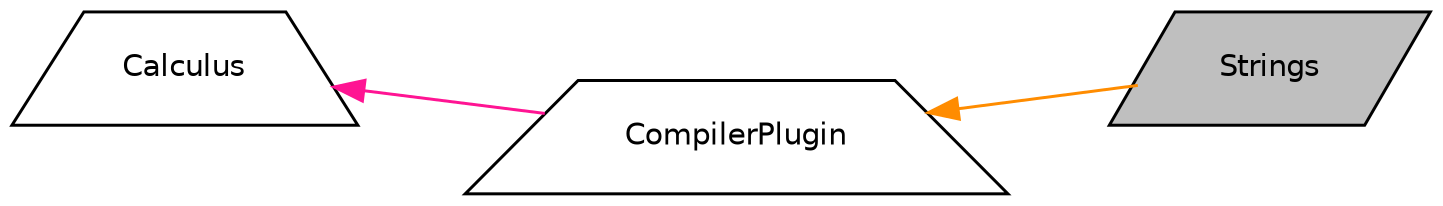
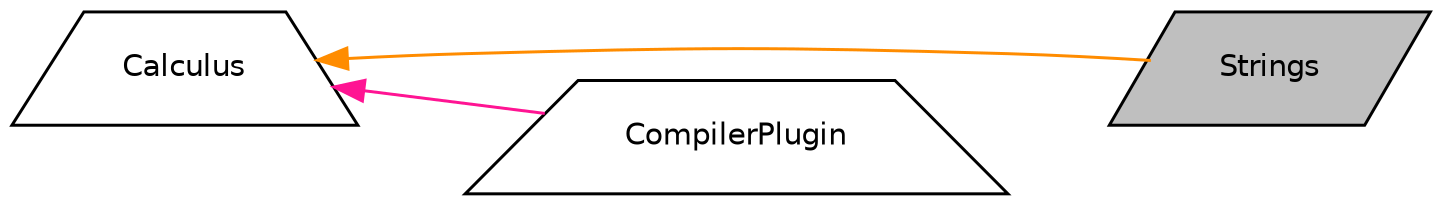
(1048, 97) -> (749, 49)
